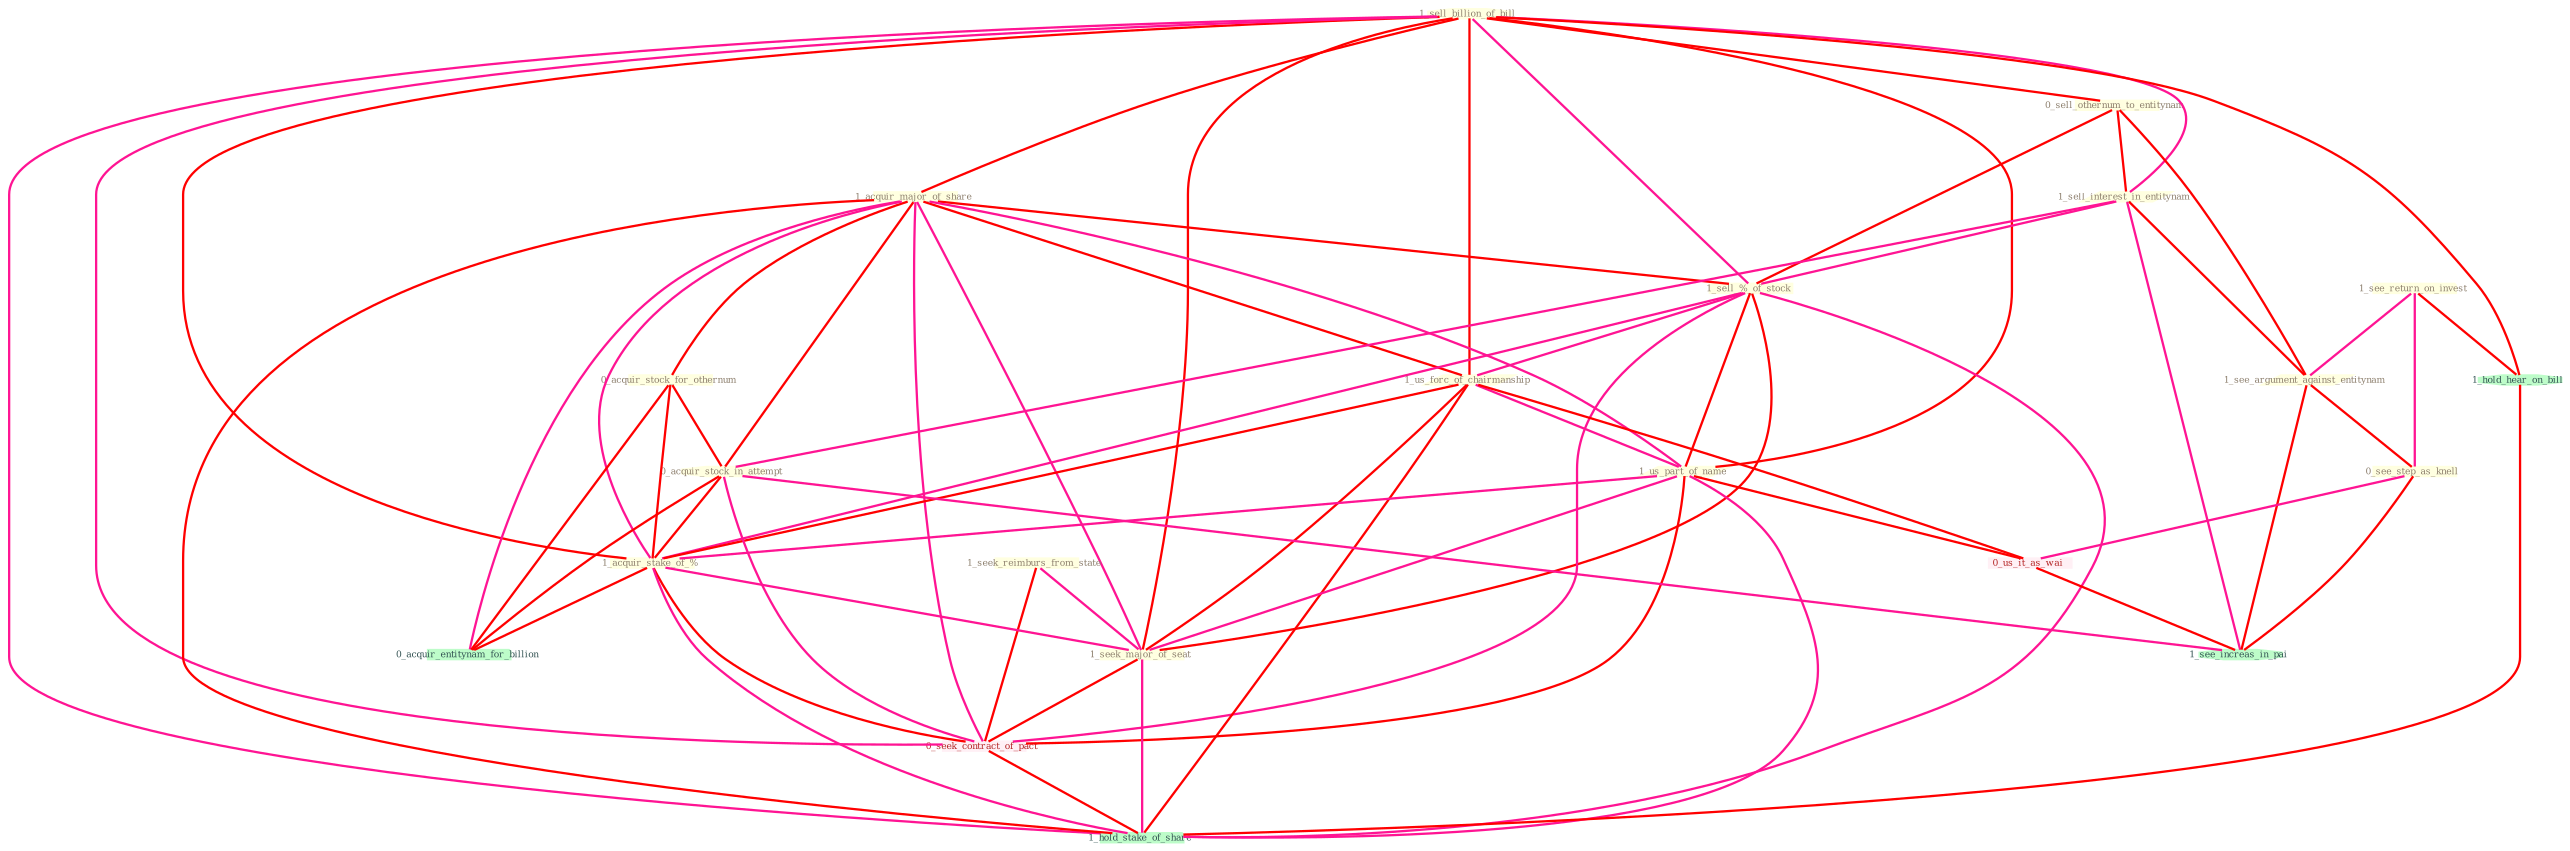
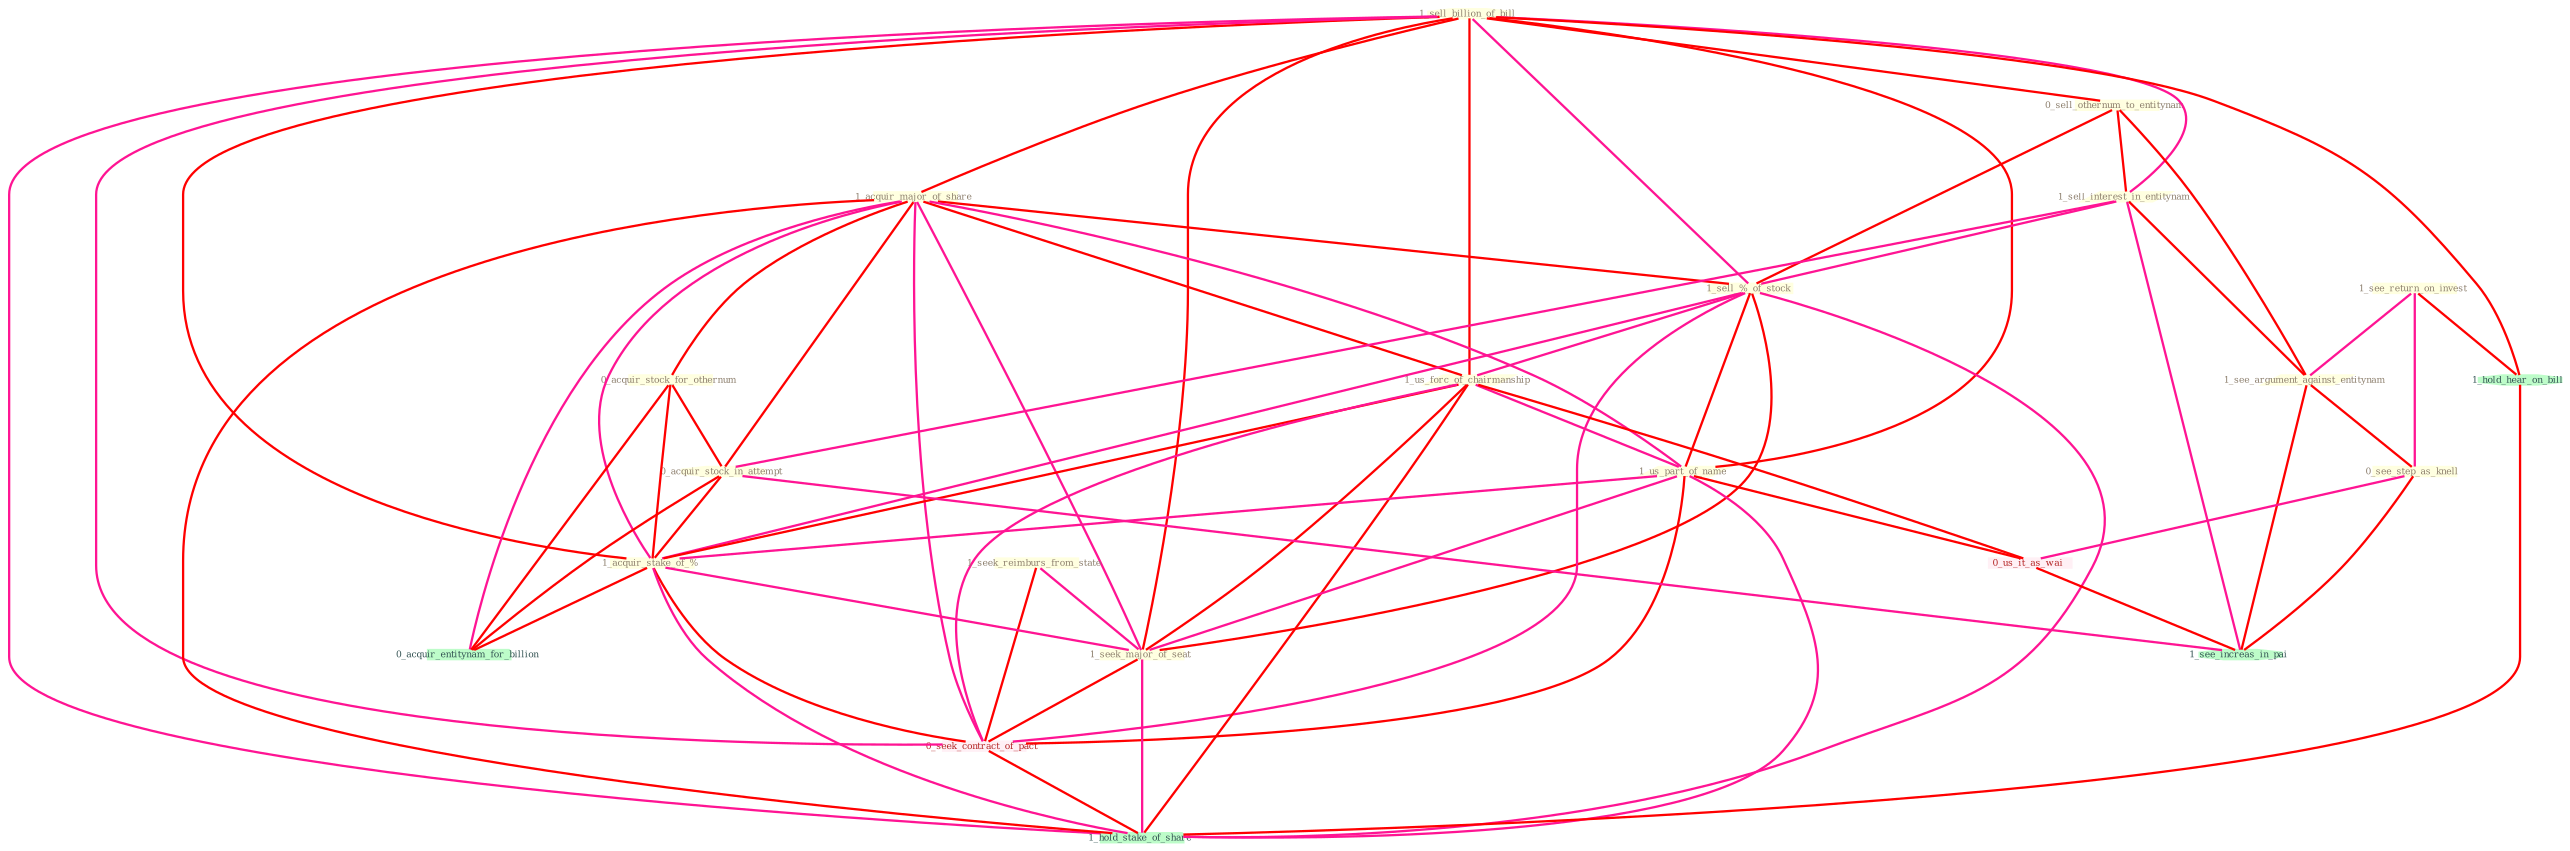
(806, 651) -> (1116, 477)
